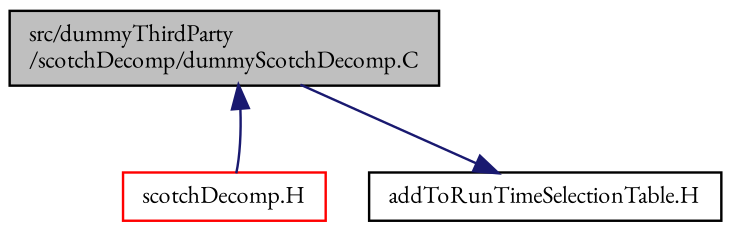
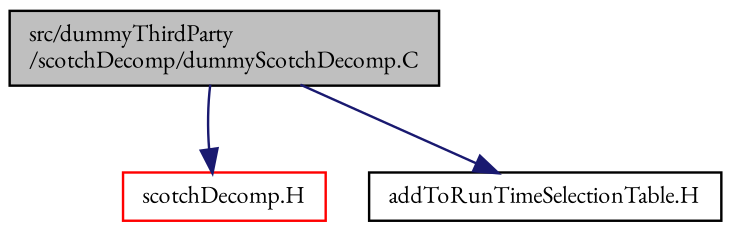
(240, 141) -> (208, 117)
